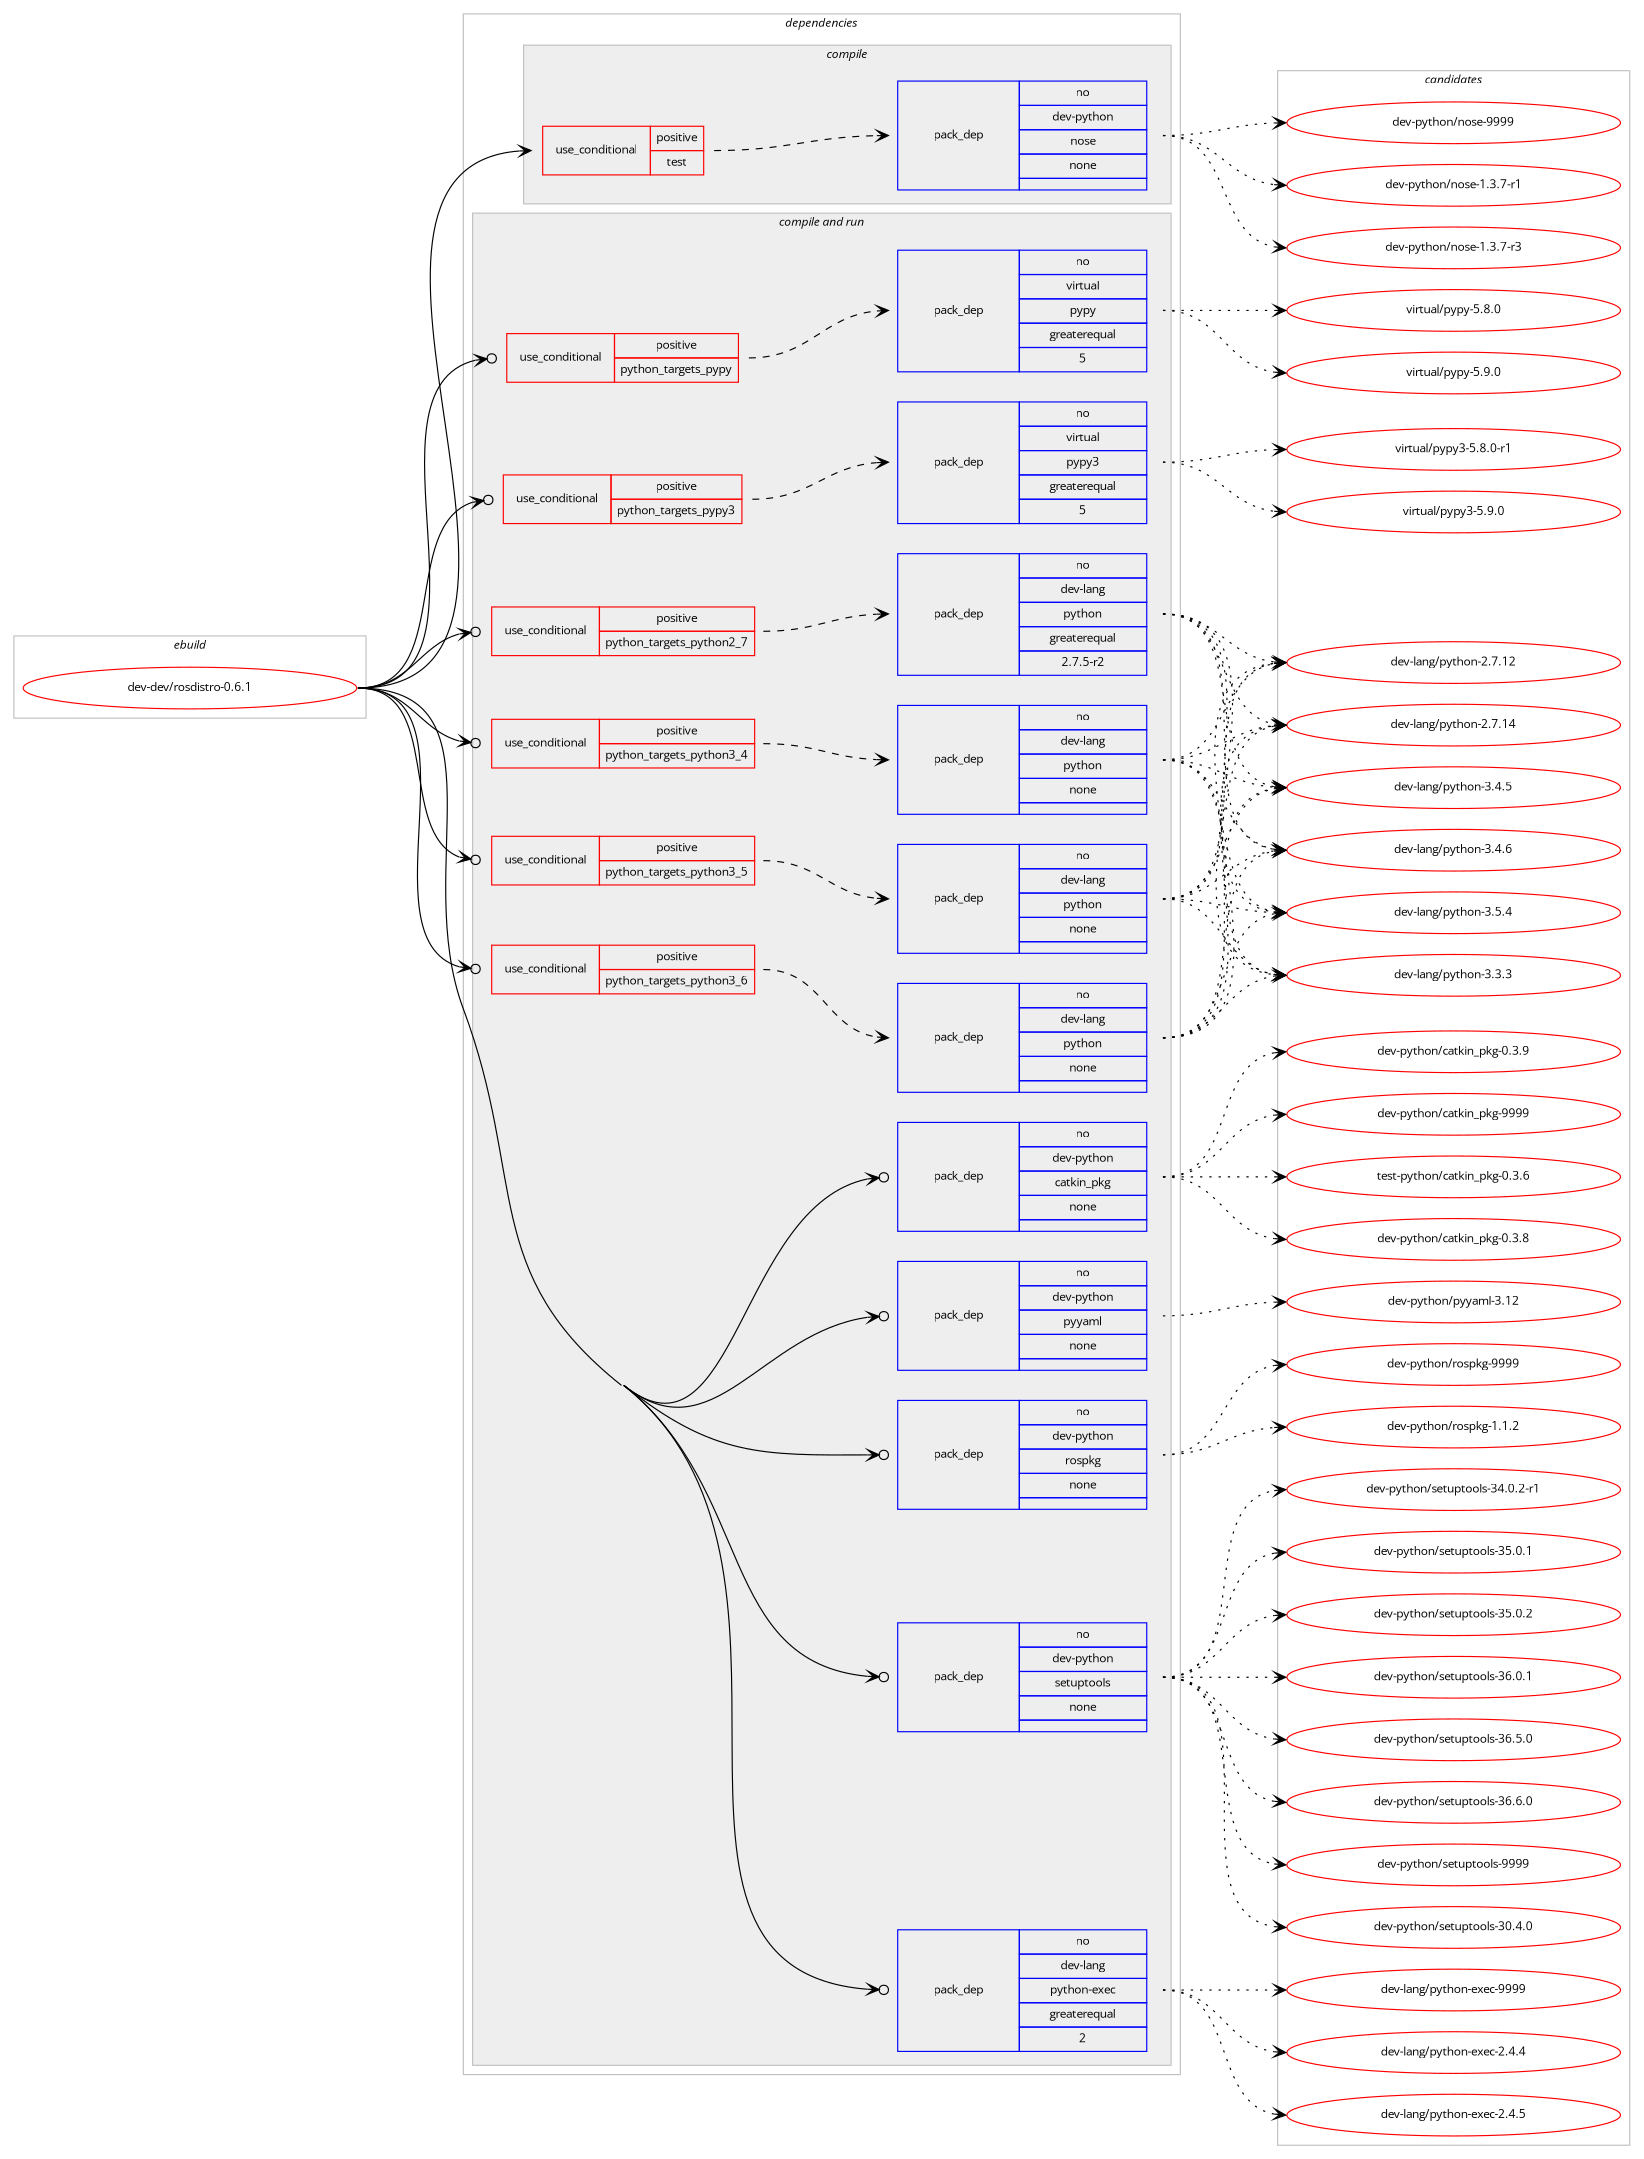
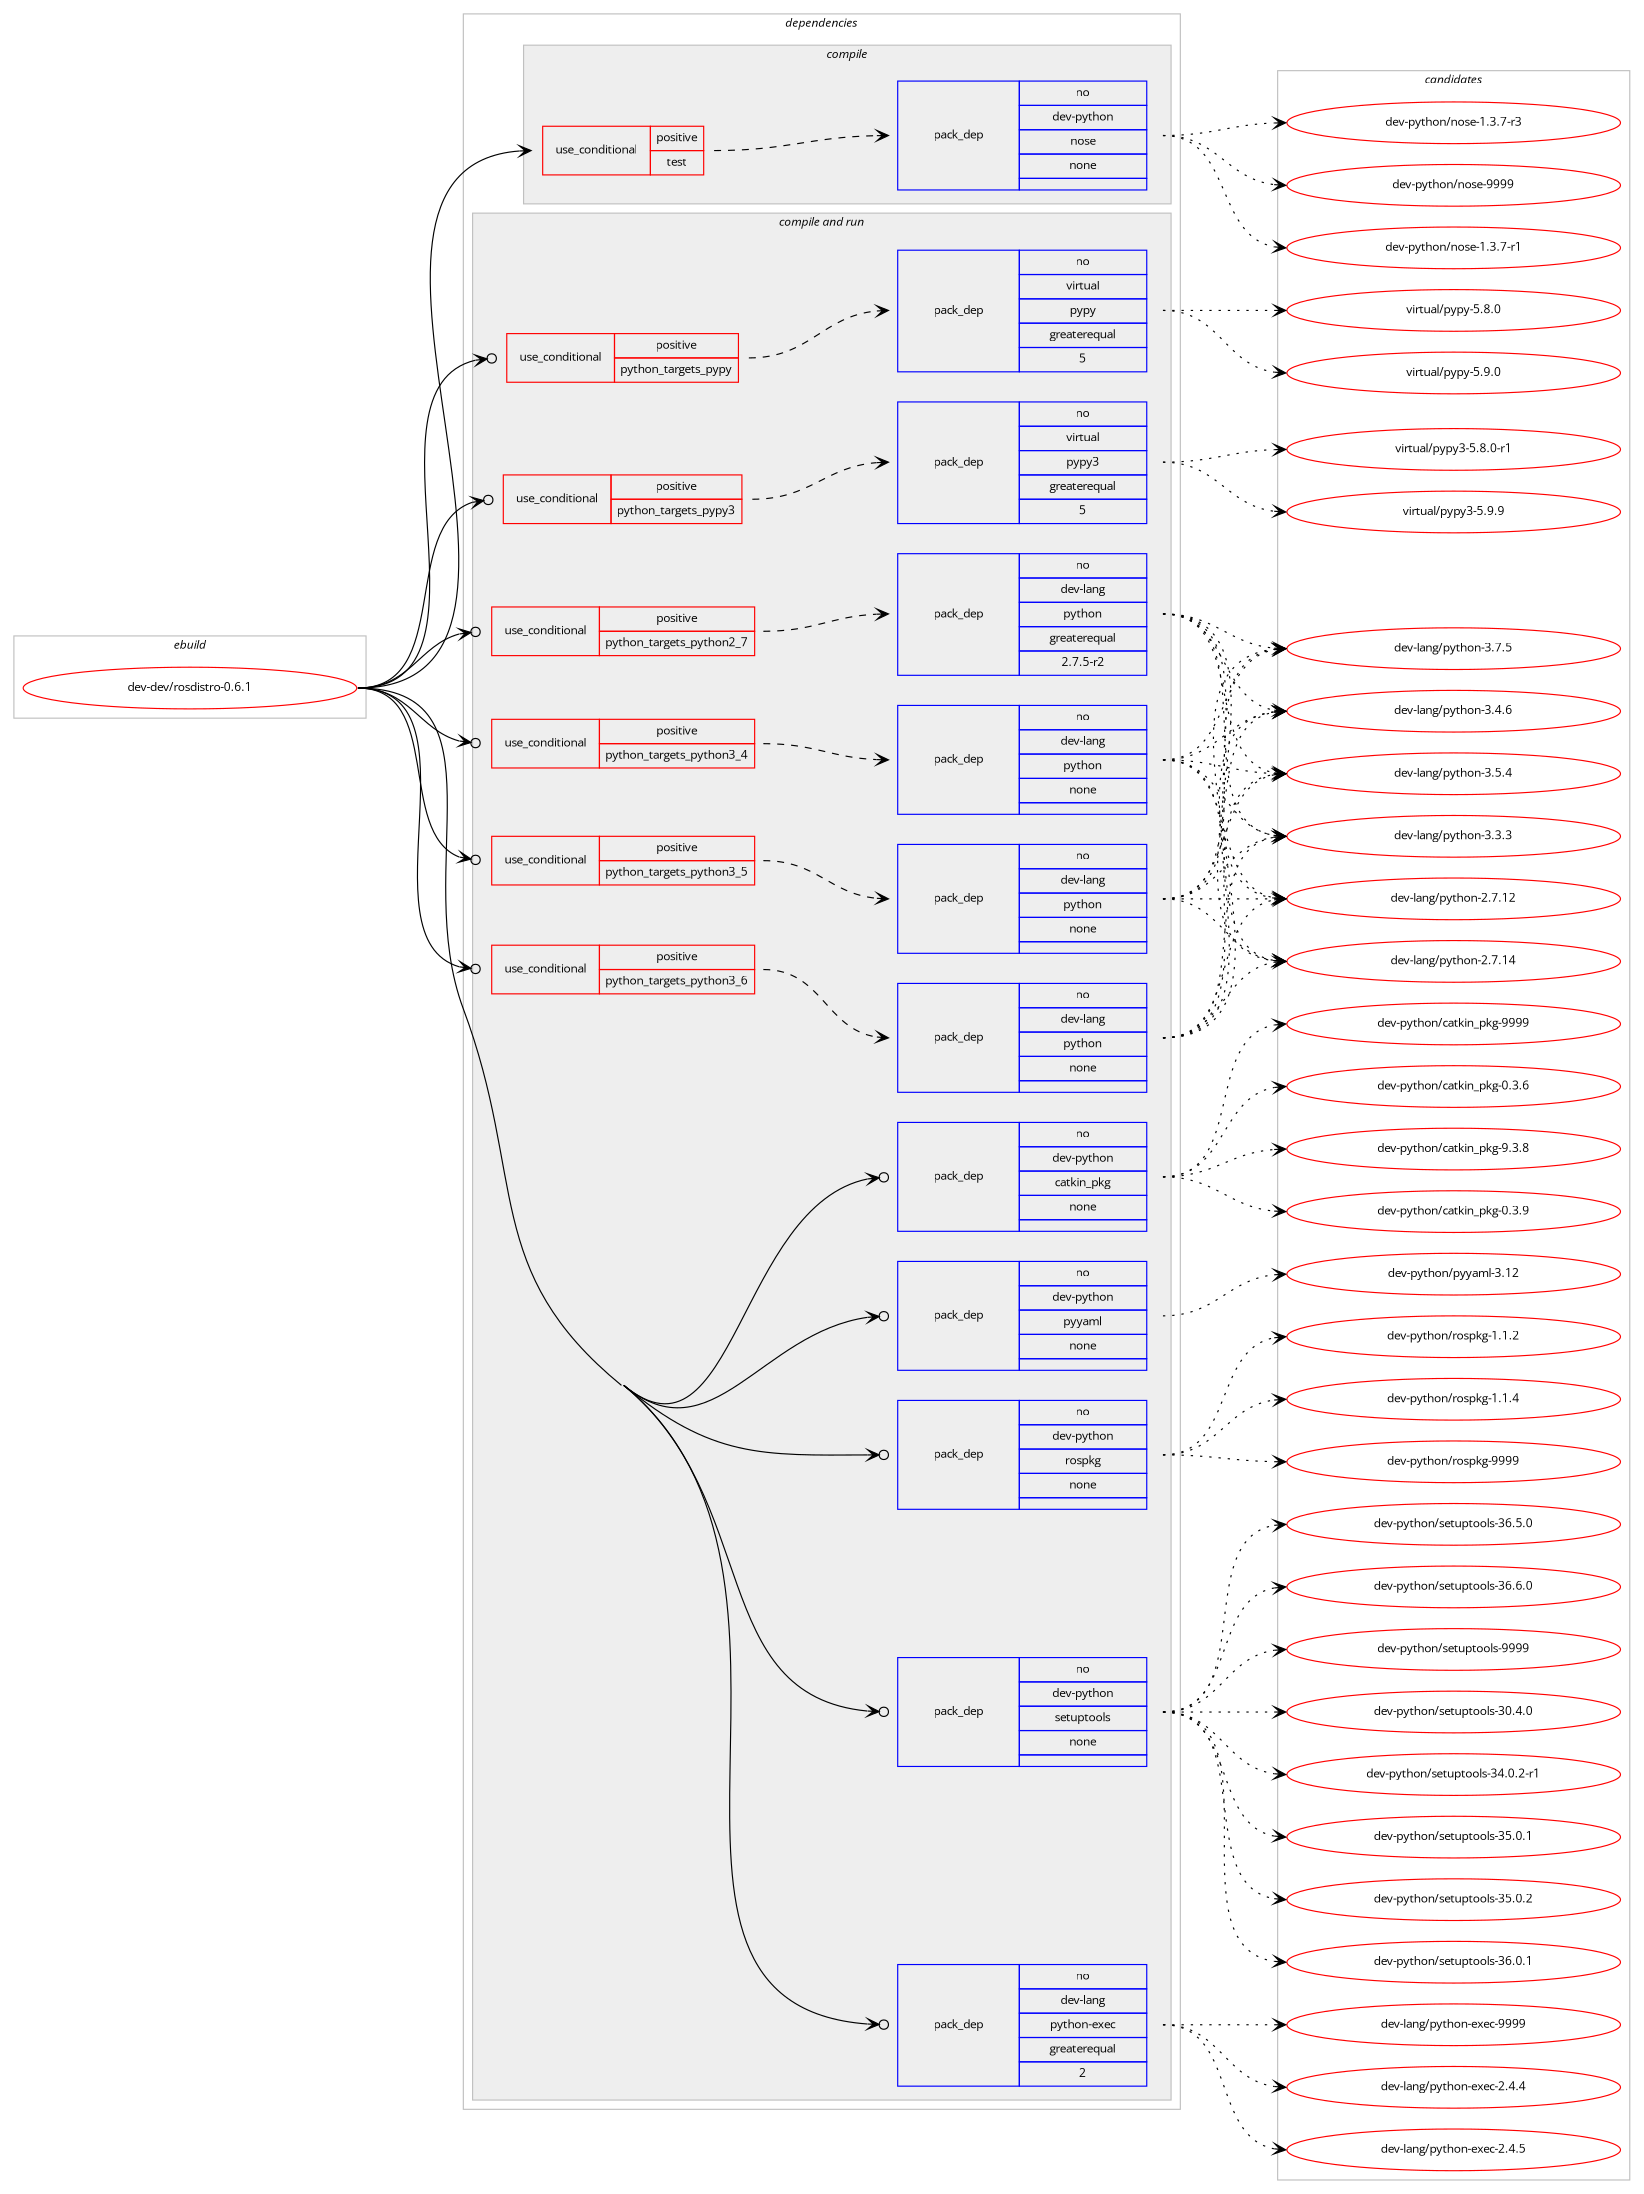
(1454, 512) -> (1454, 512)
(1454, 788) -> (1454, 649)
(1454, 1177) -> (1454, 1087)
(1454, 1239) -> (1454, 1149)
none -> (1454, 1399)
